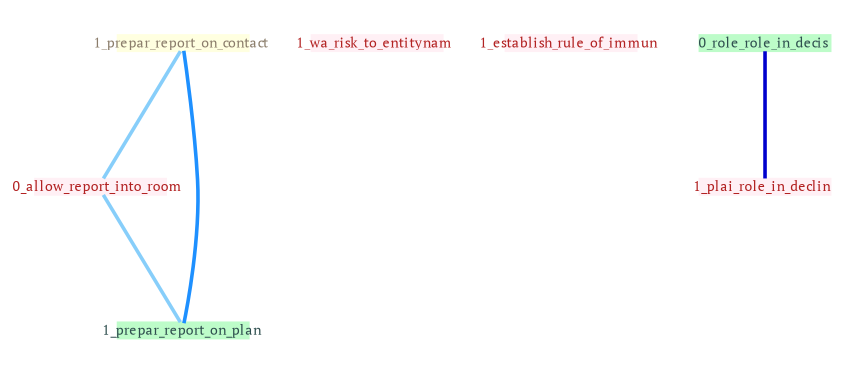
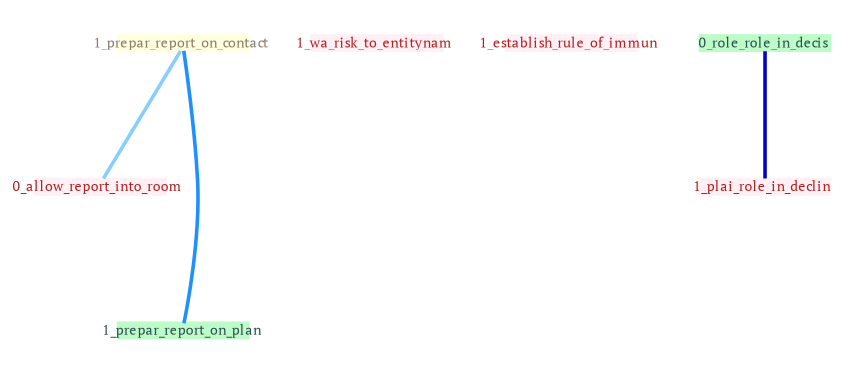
(142, 259) -> none
